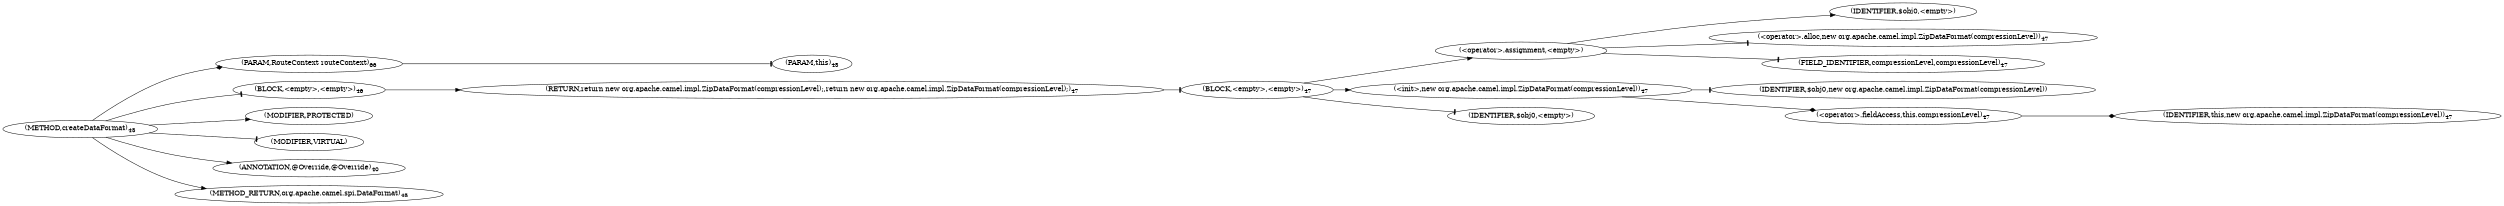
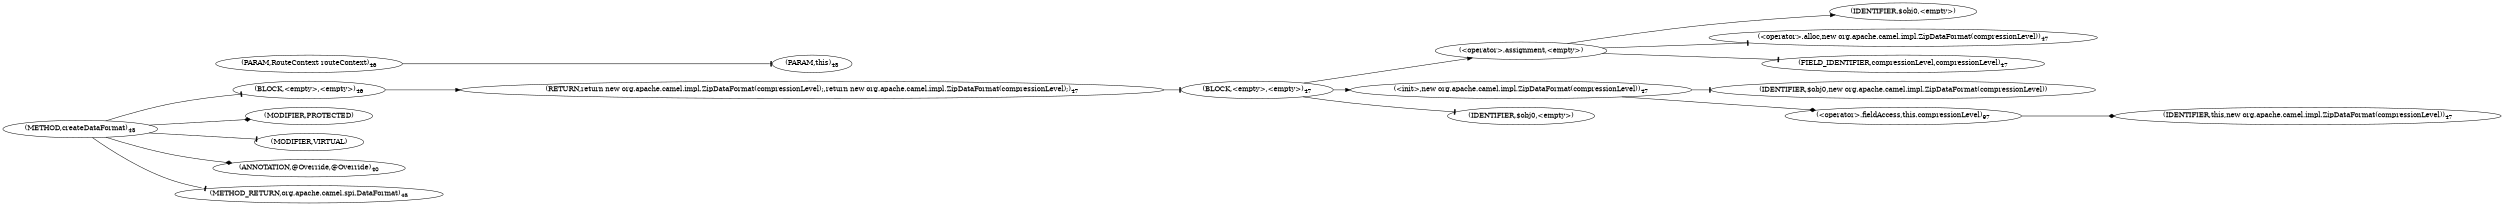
(373, 63) -> (373, 63)
(151, 86) -> none
(1986, 115) -> (1986, 115)
(197, 122) -> (197, 122)
(166, 153) -> (166, 153)
(144, 169) -> (144, 169)
